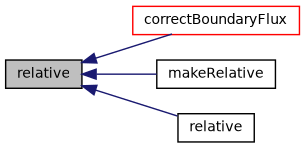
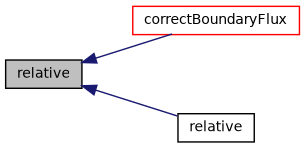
(216, 74) -> none
